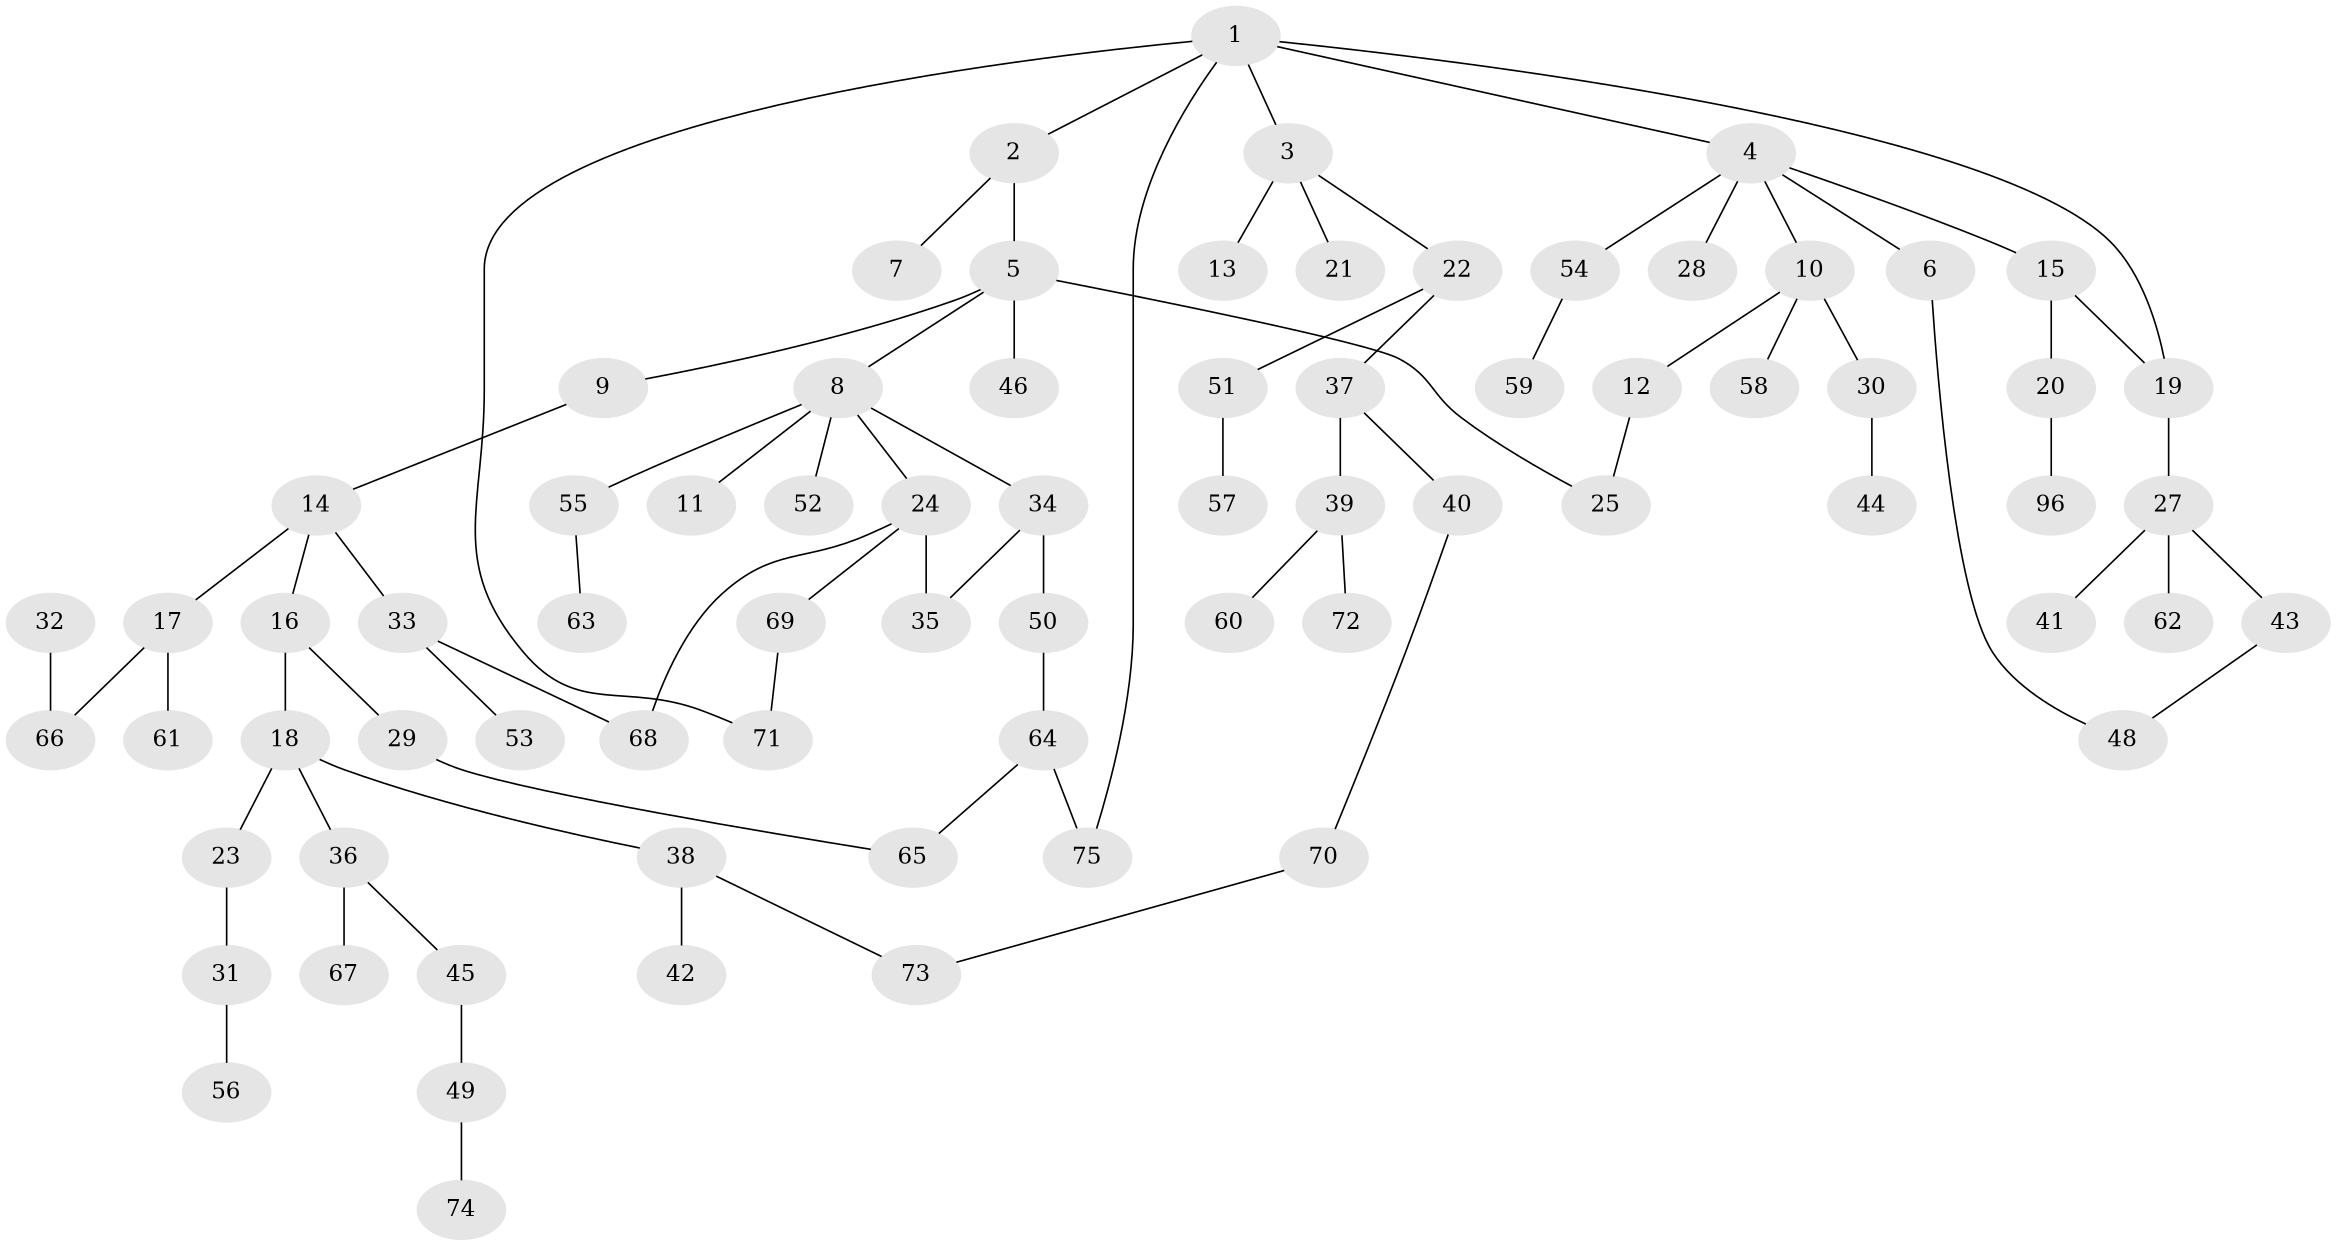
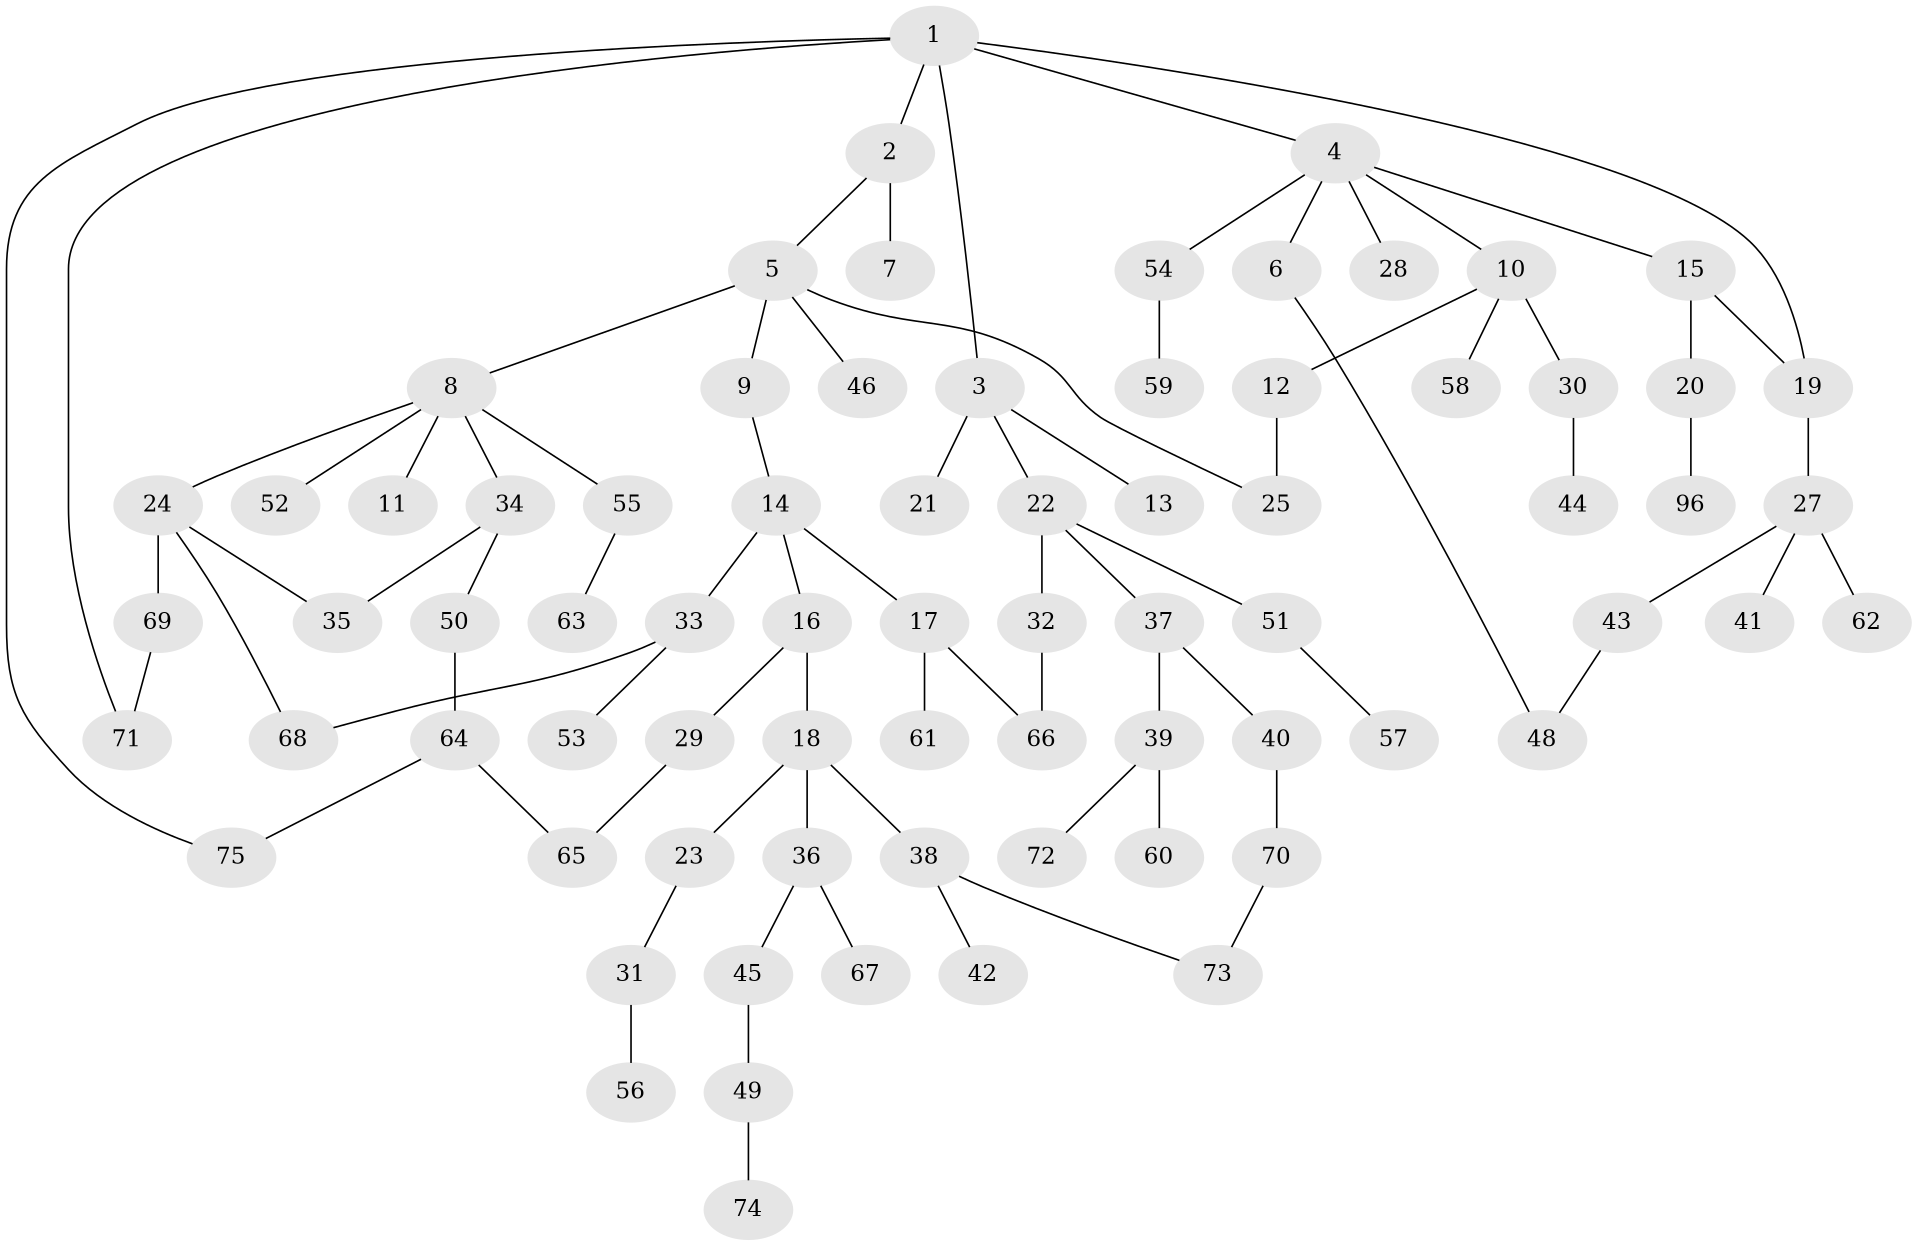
none -> (1042, 564)
